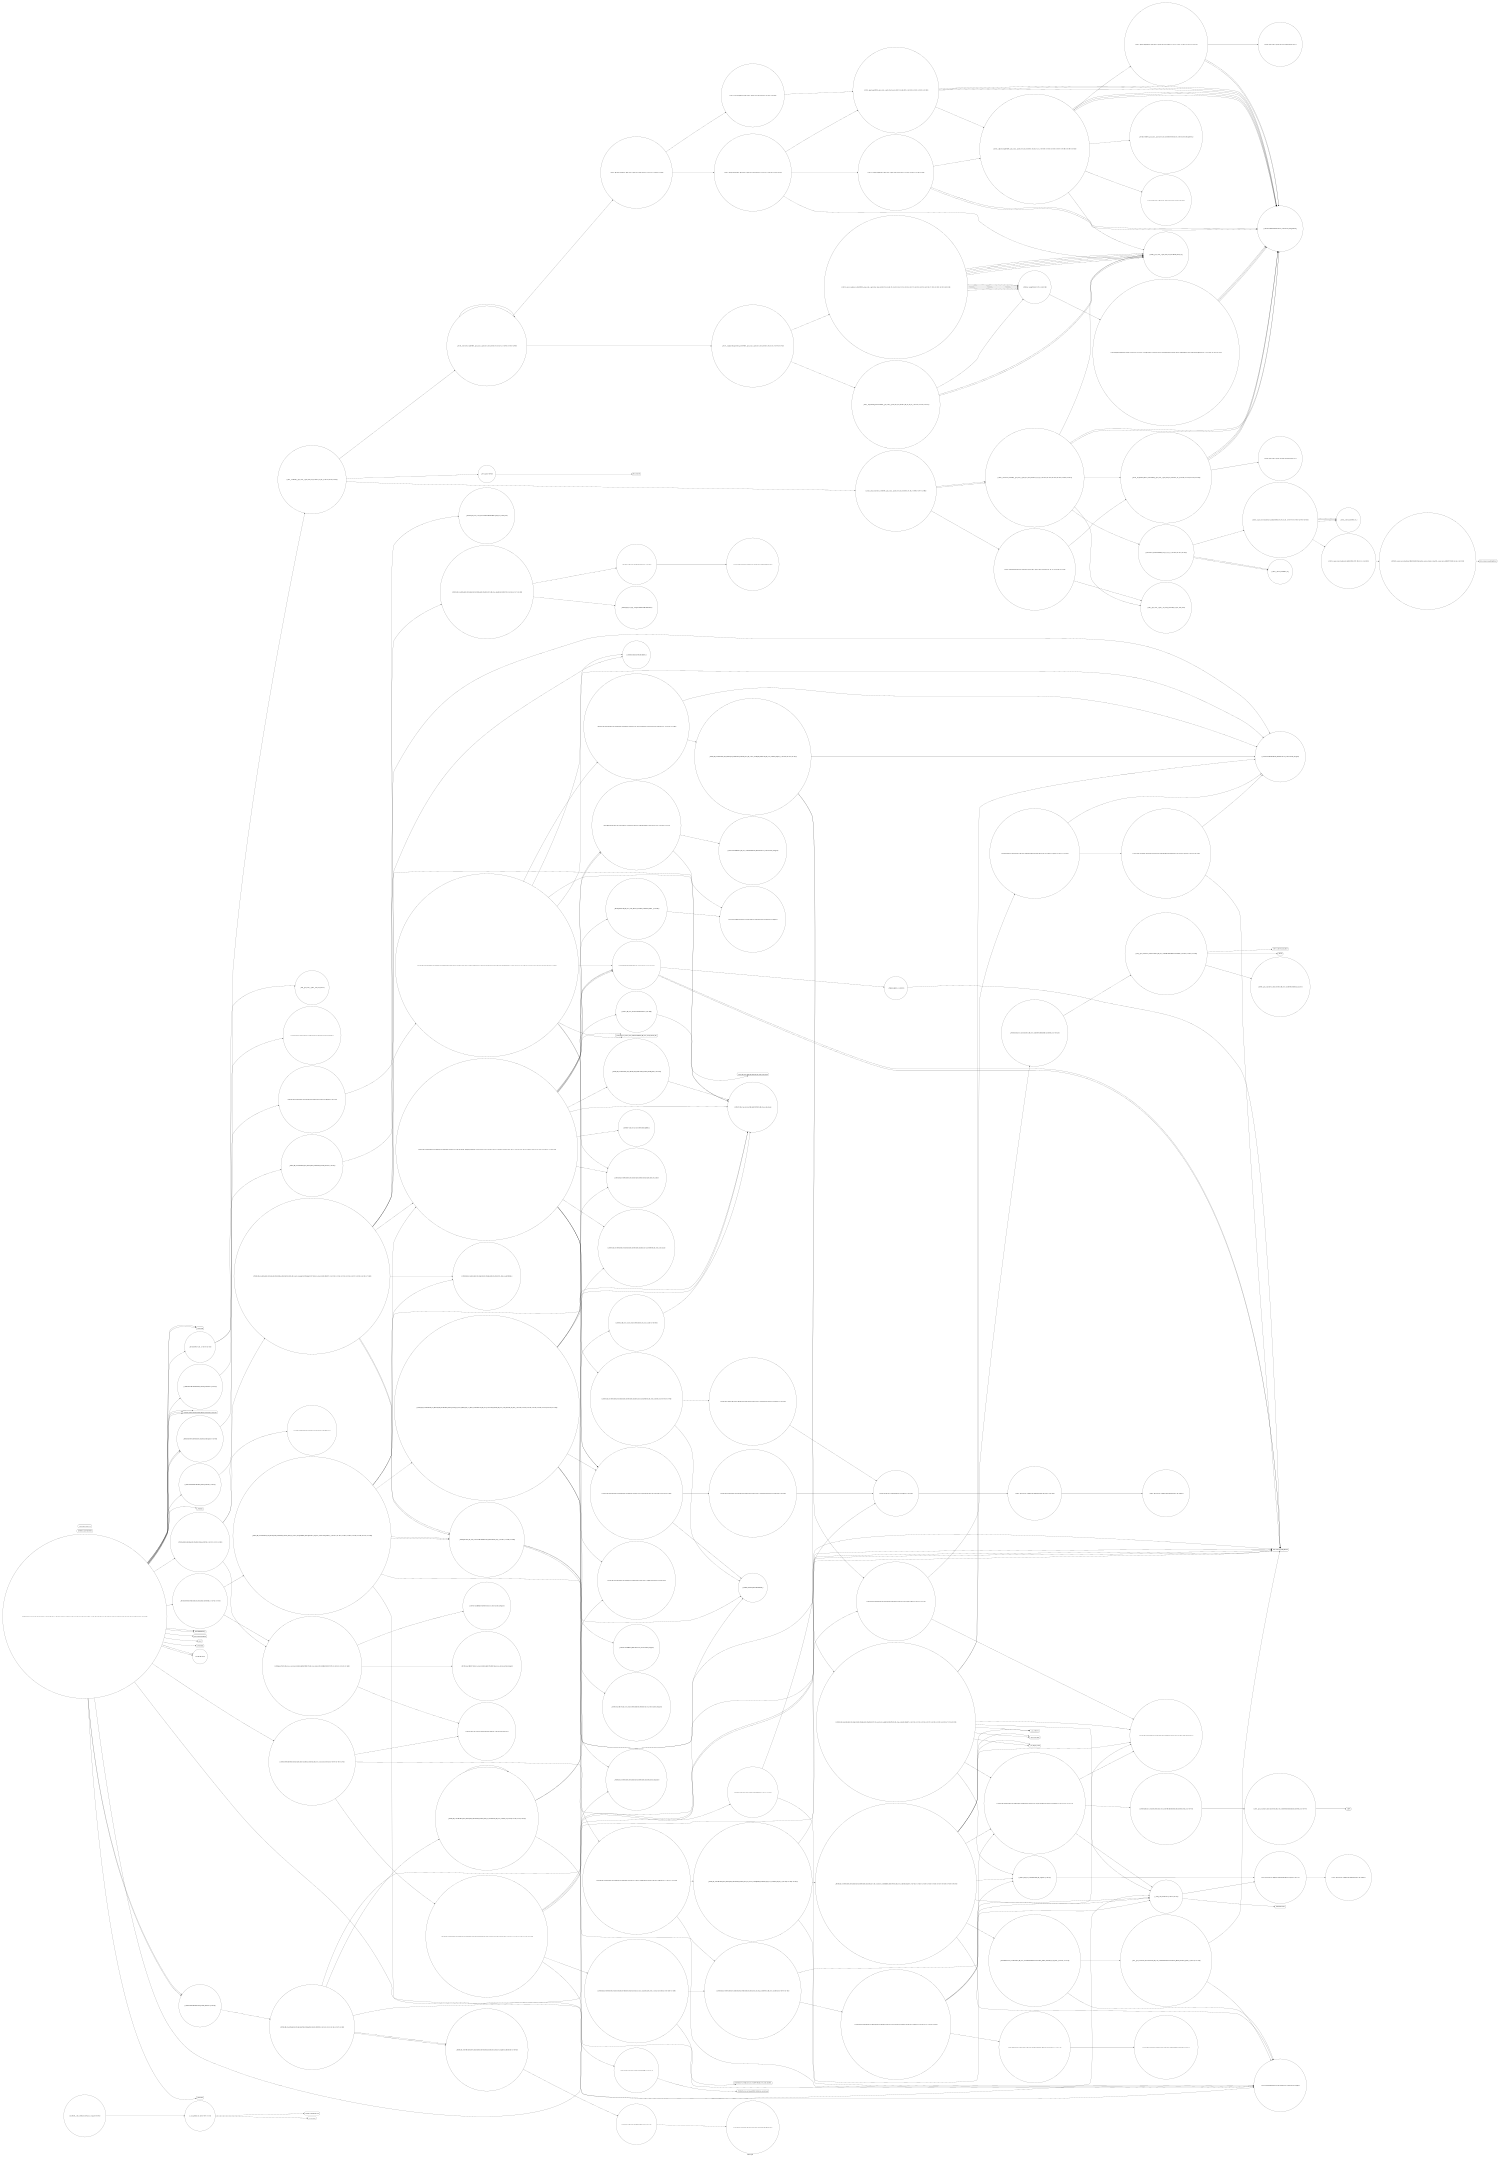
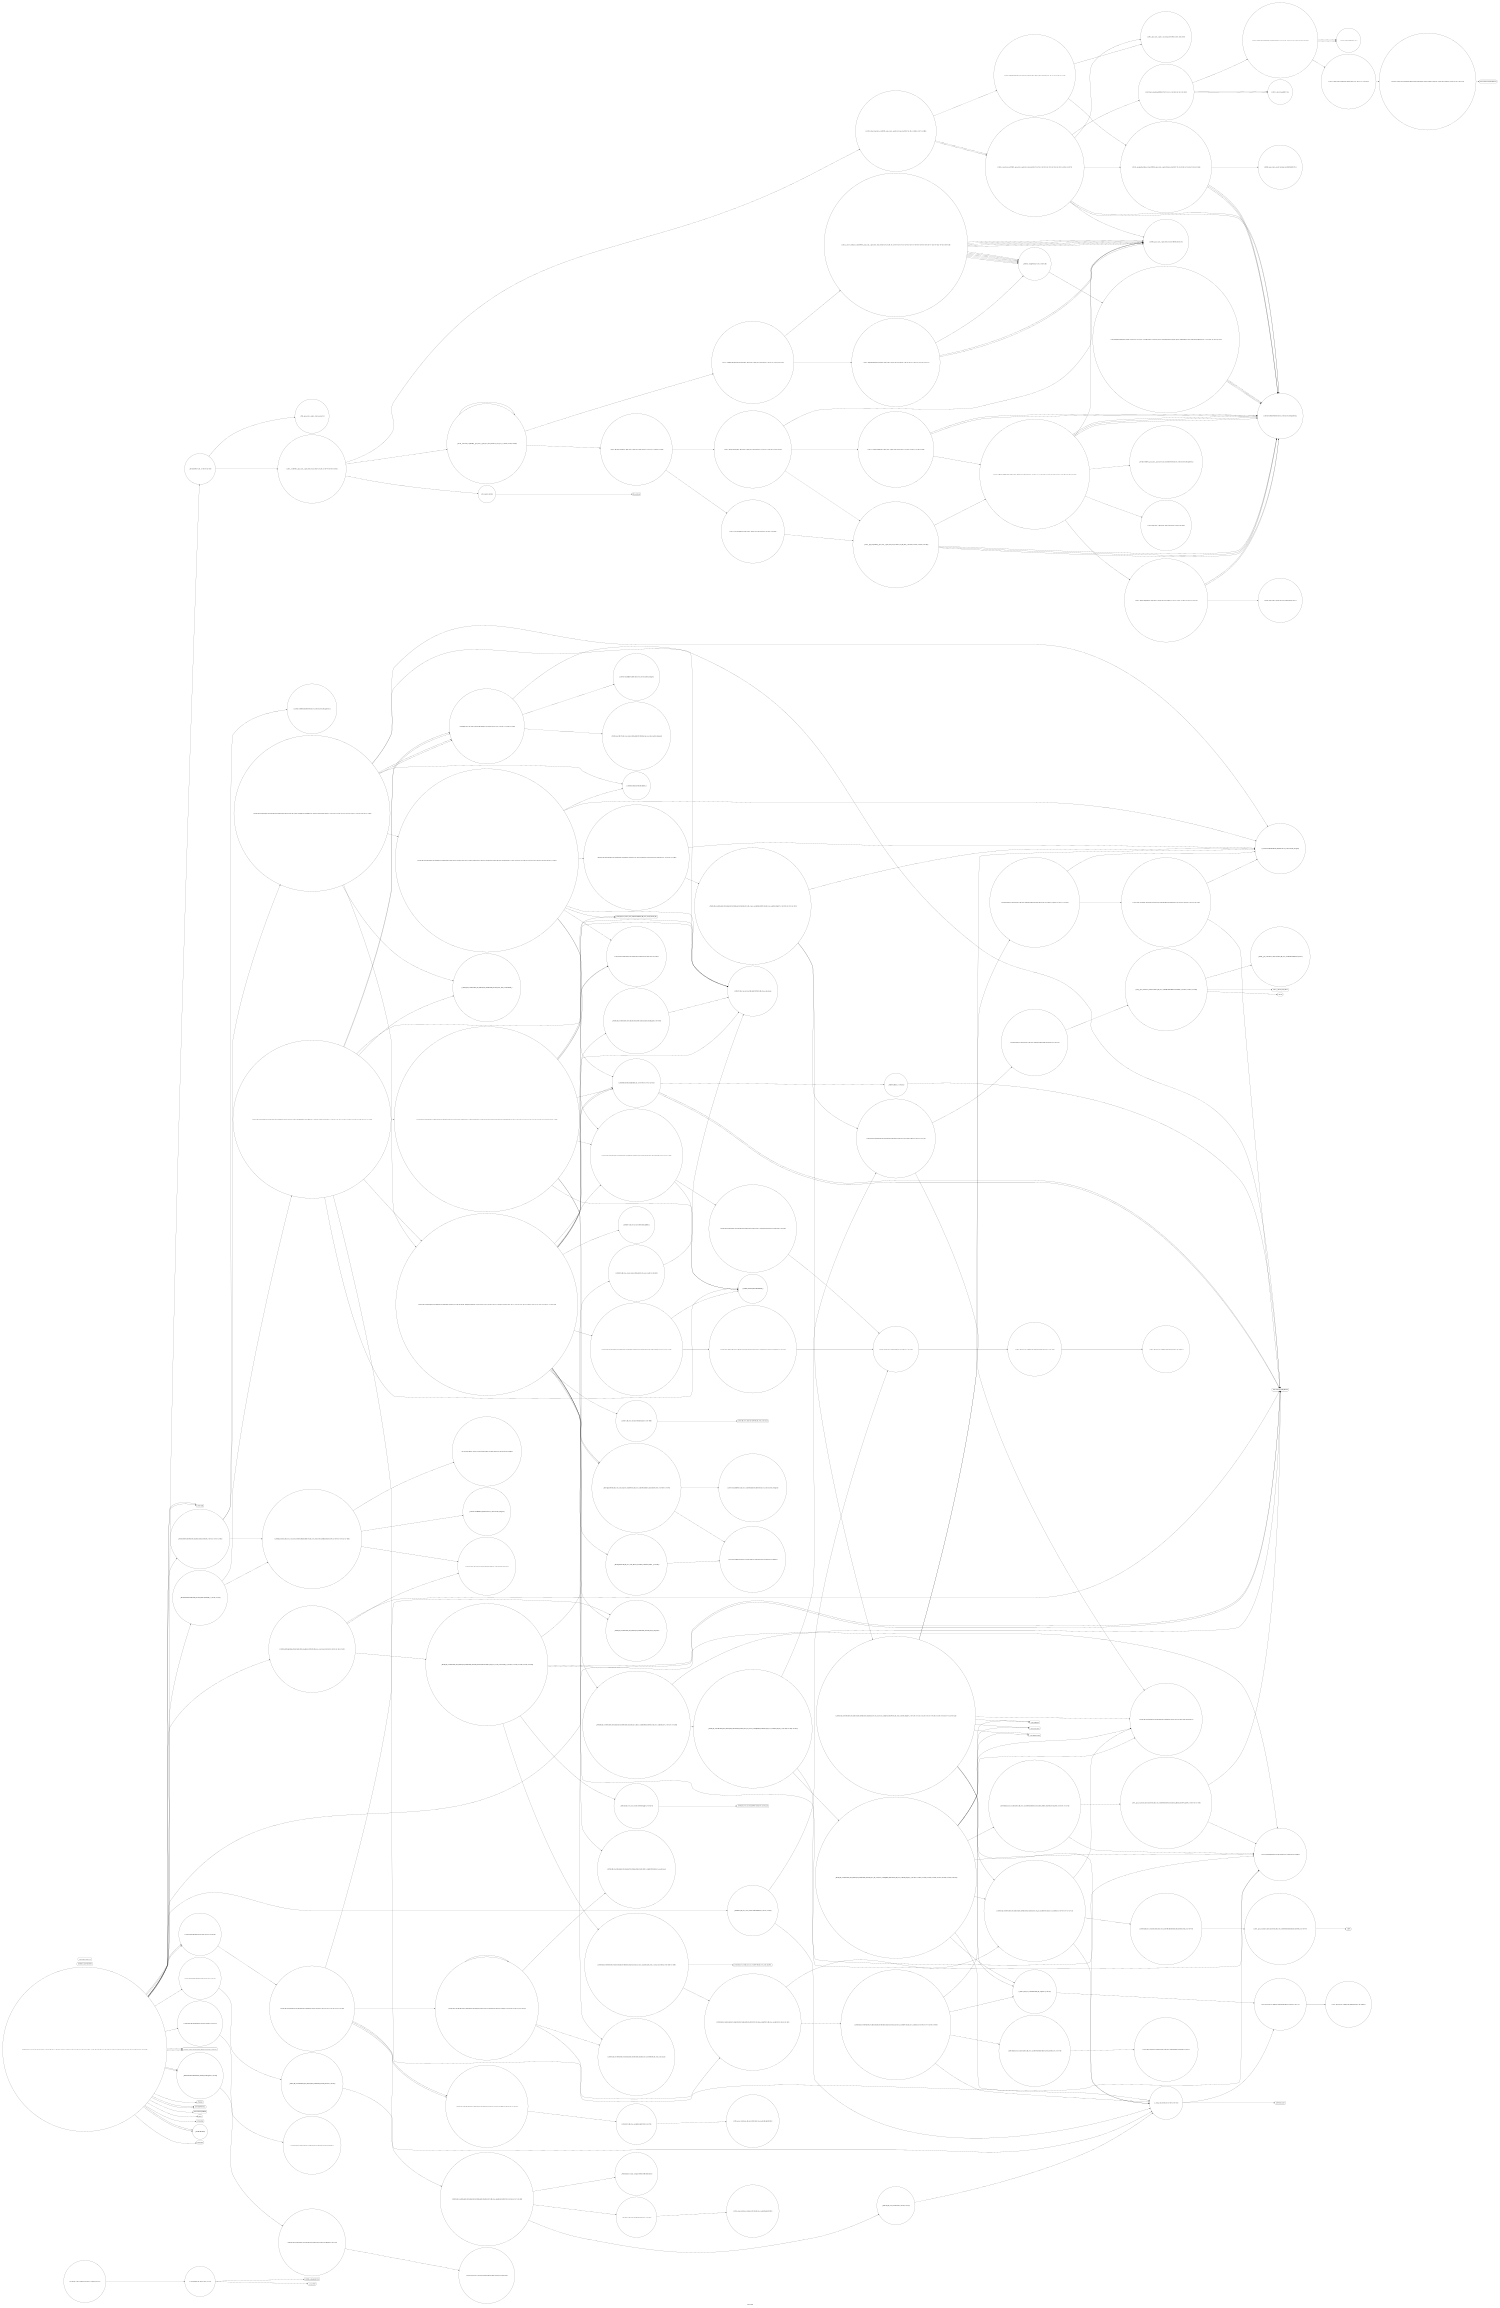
none -> (896, 2206)
